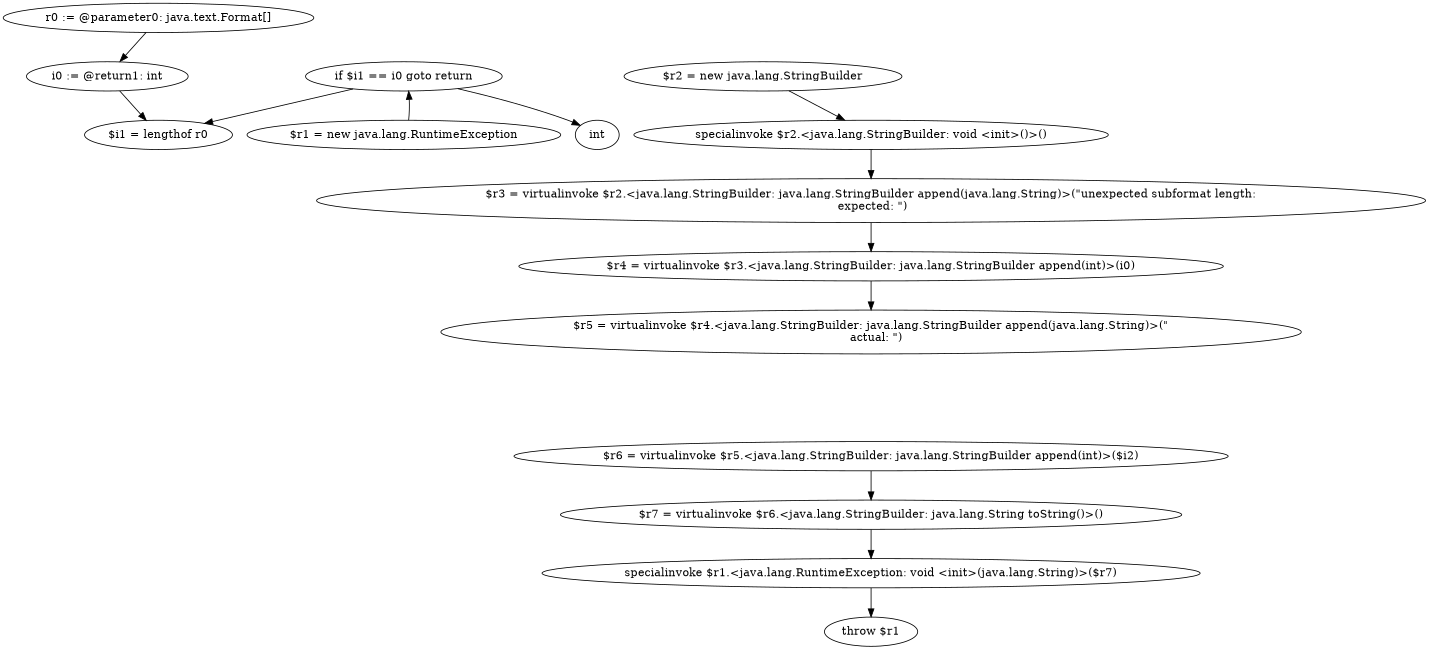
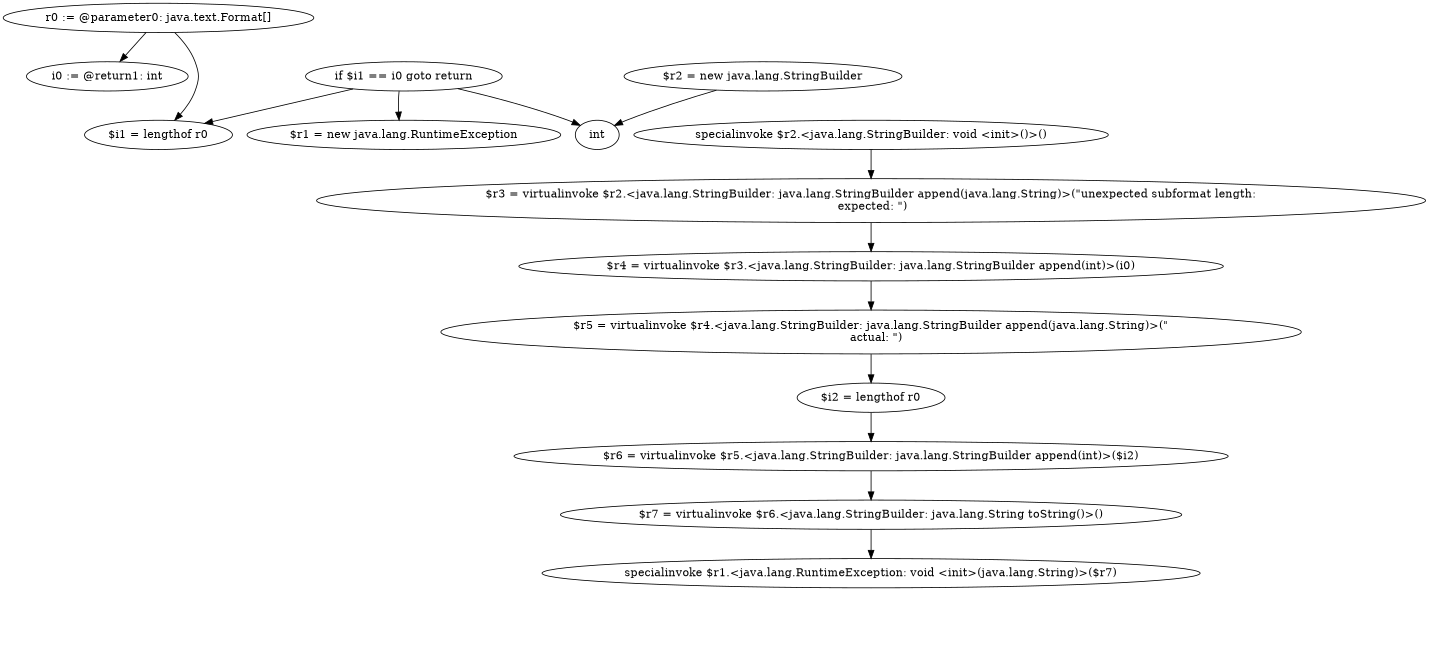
(130, 103) -> (198, 72)
(813, 104) -> (669, 105)
(409, 110) -> (398, 102)
none -> (871, 398)
(871, 632) -> none
